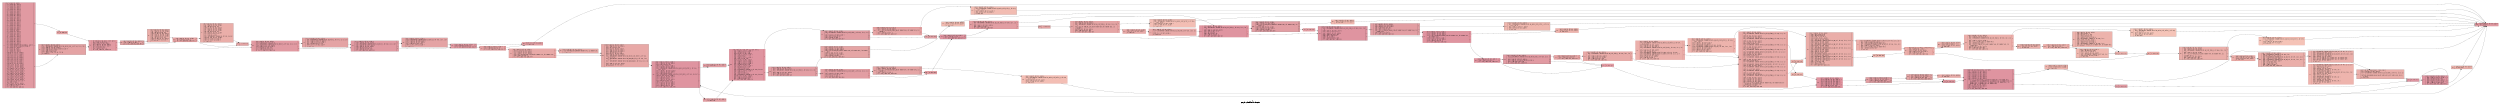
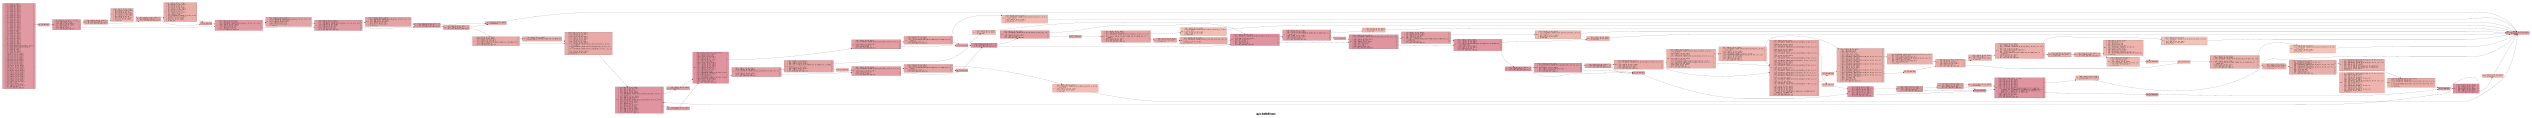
(62, 49) -> none
none -> (843, 70)
